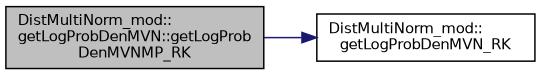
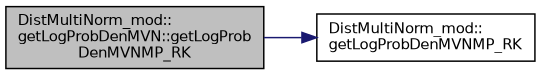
(426, 38) -> (426, 38)
